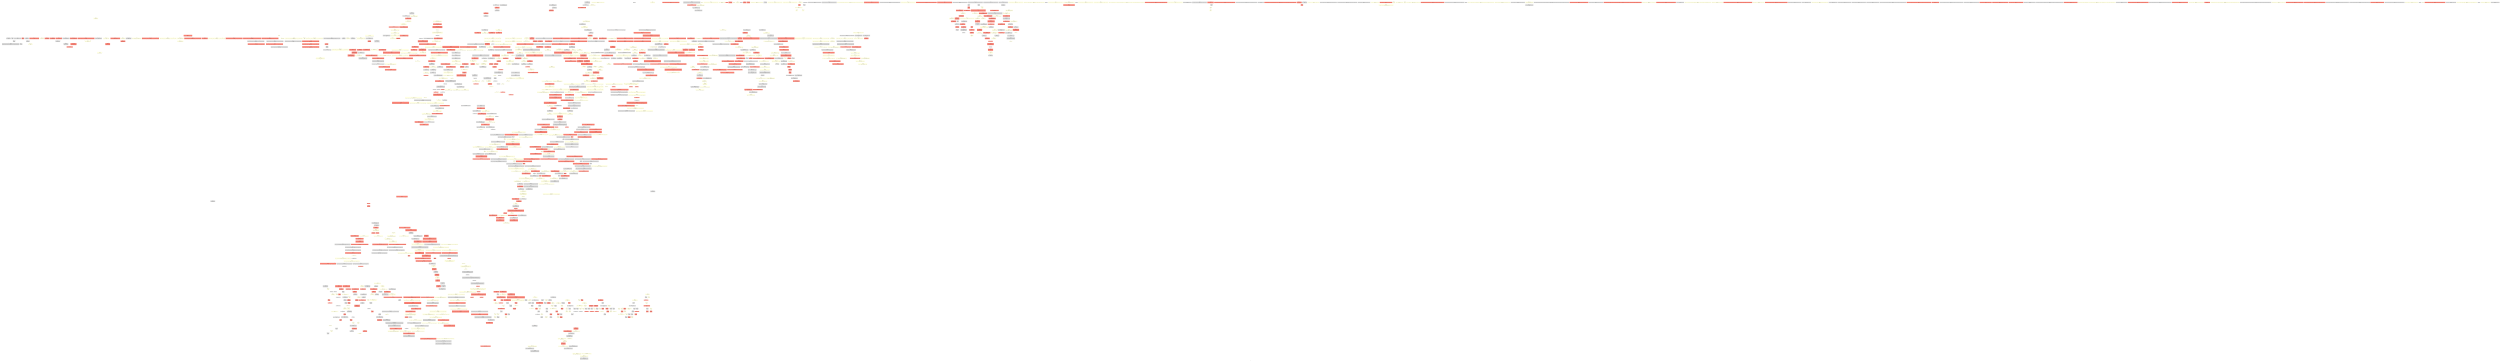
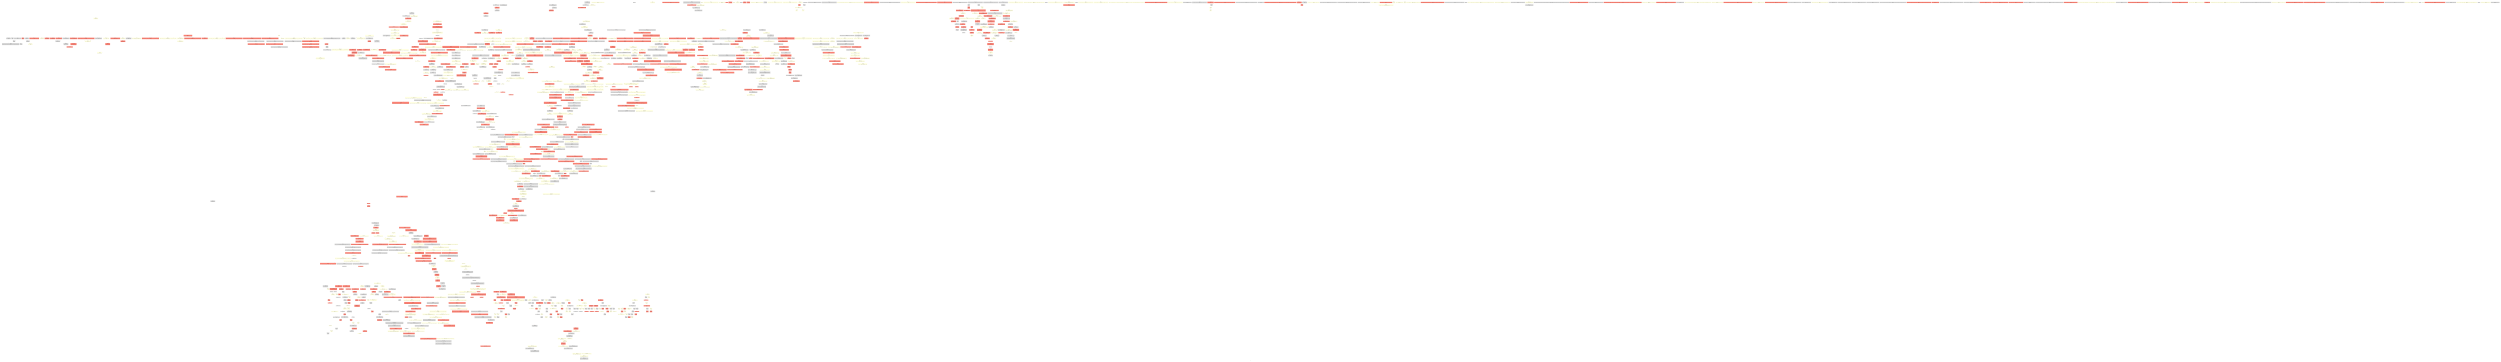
none -> (333, 289)
(433, 300) -> none
